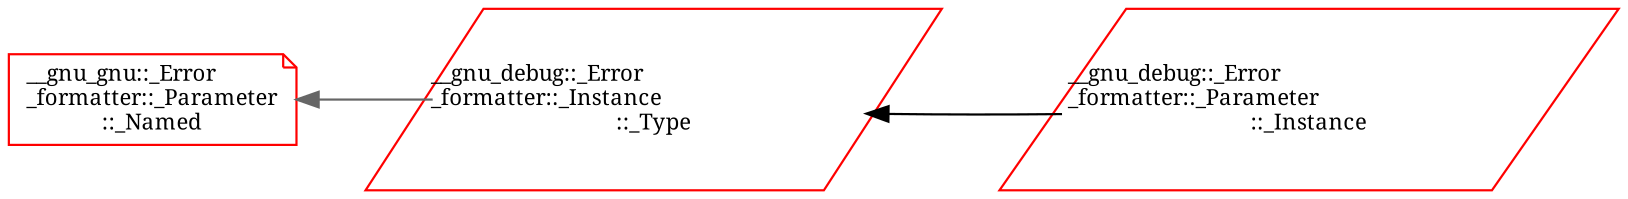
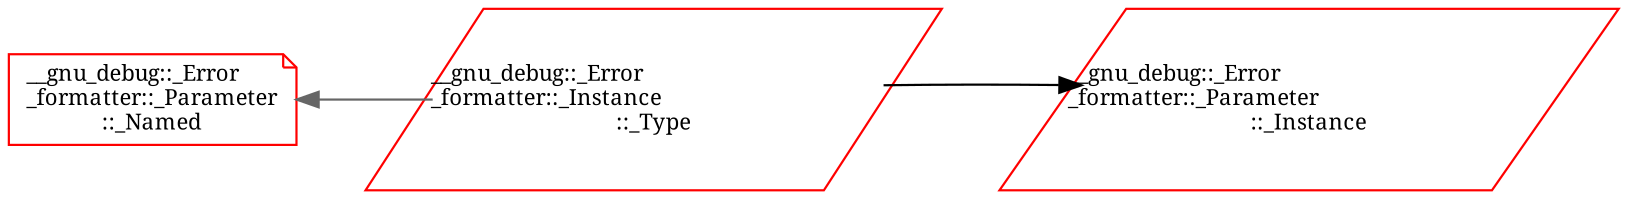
(153, 100) -> (153, 100)
(975, 114) -> (971, 85)
